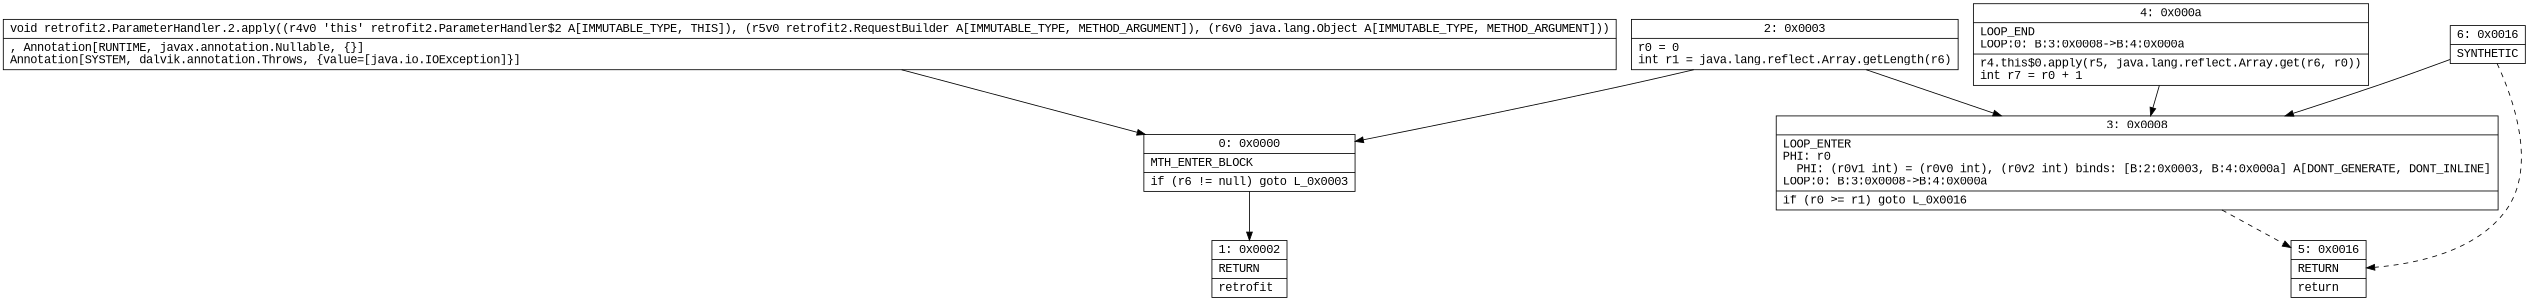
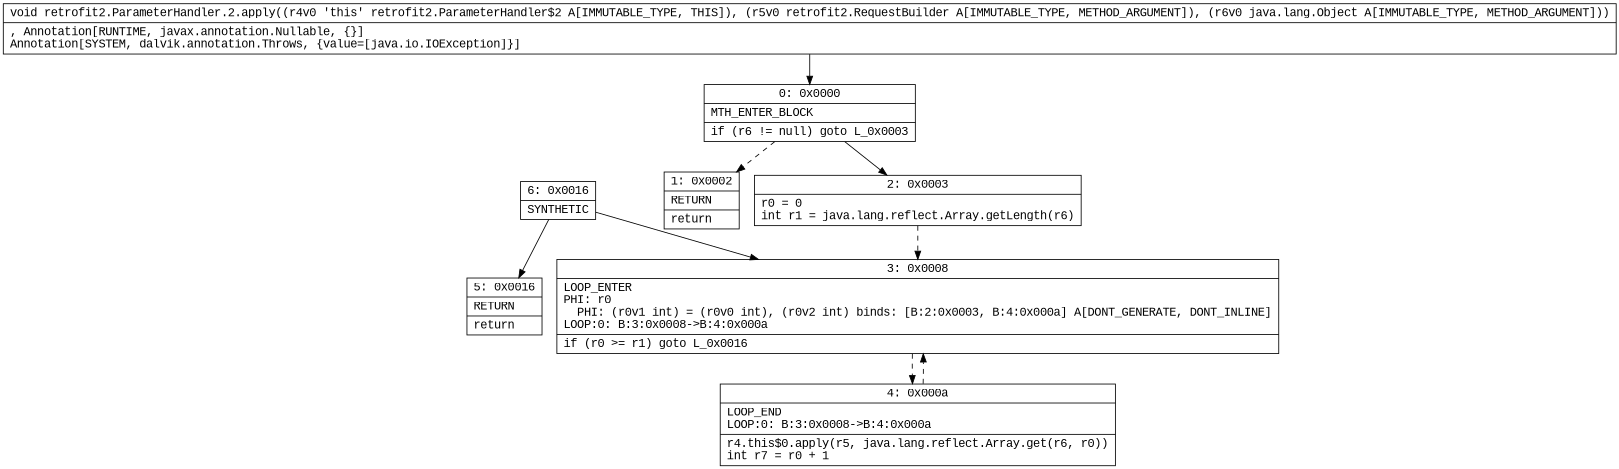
(1930, 91) -> (918, 238)
(2156, 97) -> (923, 373)
(1529, 106) -> (863, 156)
(2507, 208) -> (536, 245)
(1249, 212) -> (759, 154)
(2253, 227) -> (912, 365)
(1246, 288) -> (691, 219)
